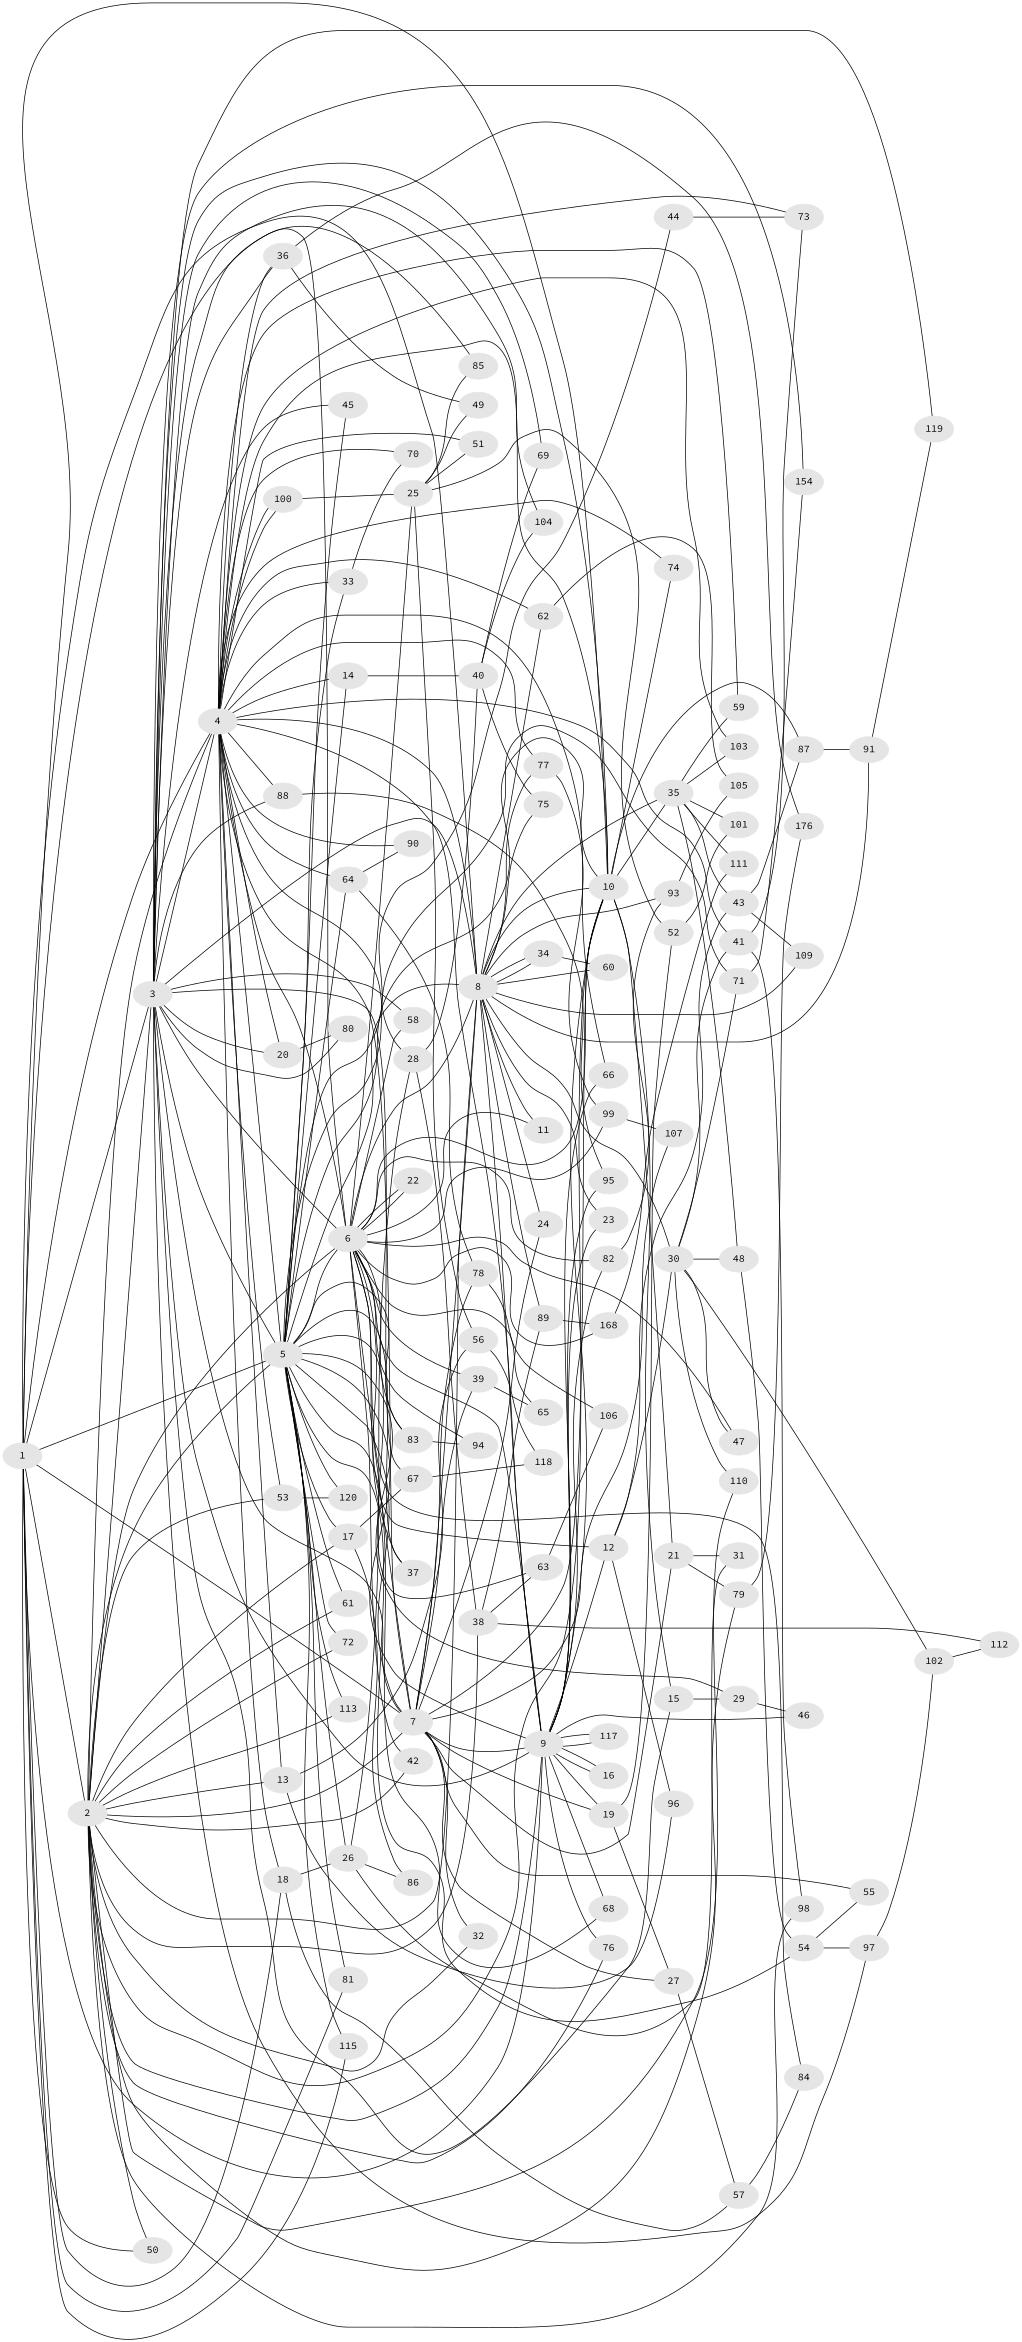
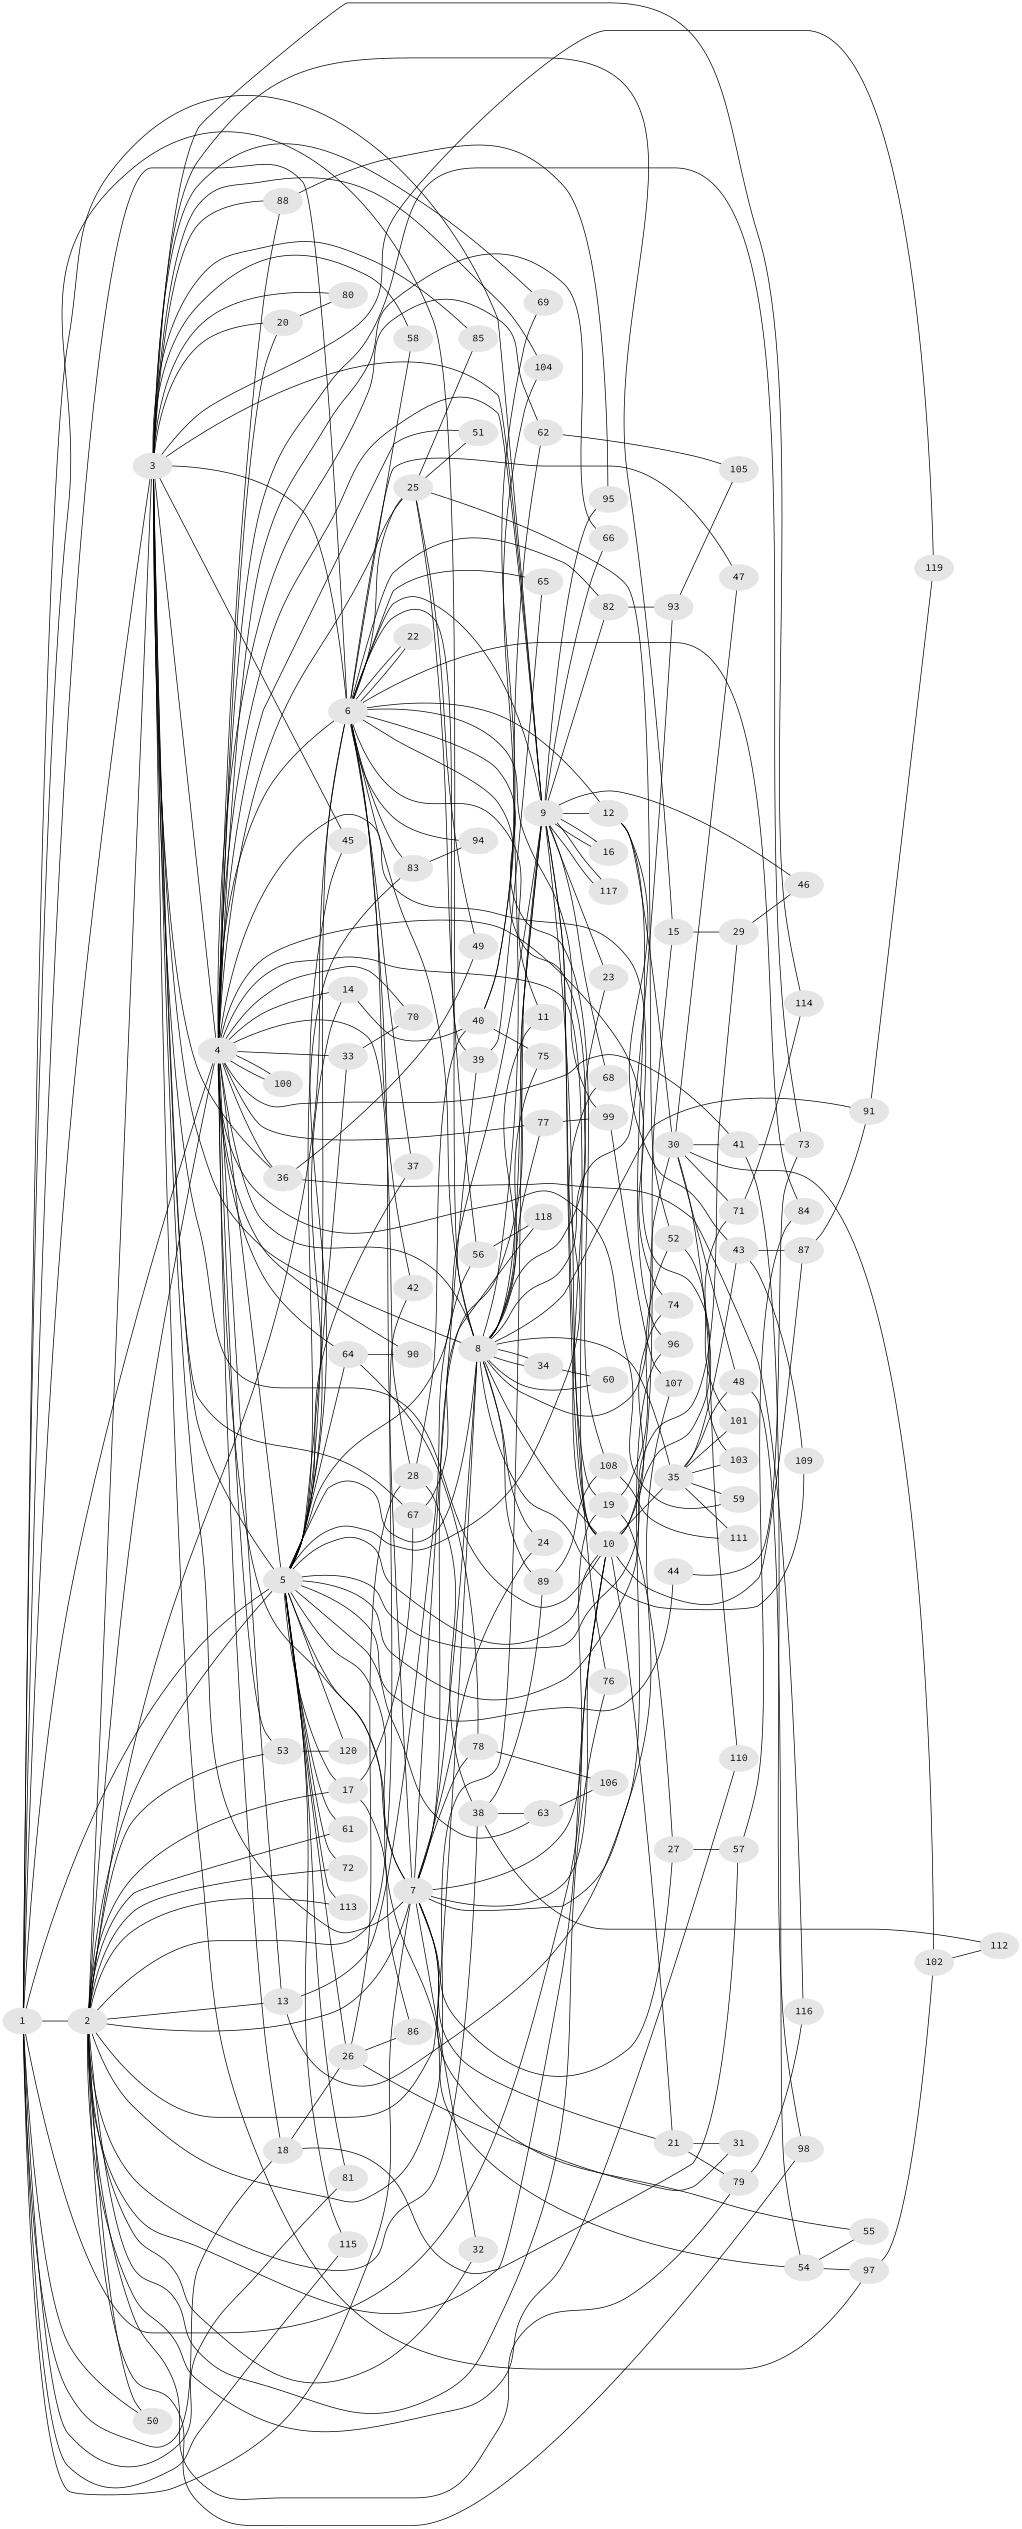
(804, 482) -> (804, 1004)
(348, 496) -> (267, 753)
(804, 826) -> (804, 2012)
(609, 1326) -> (609, 1466)
